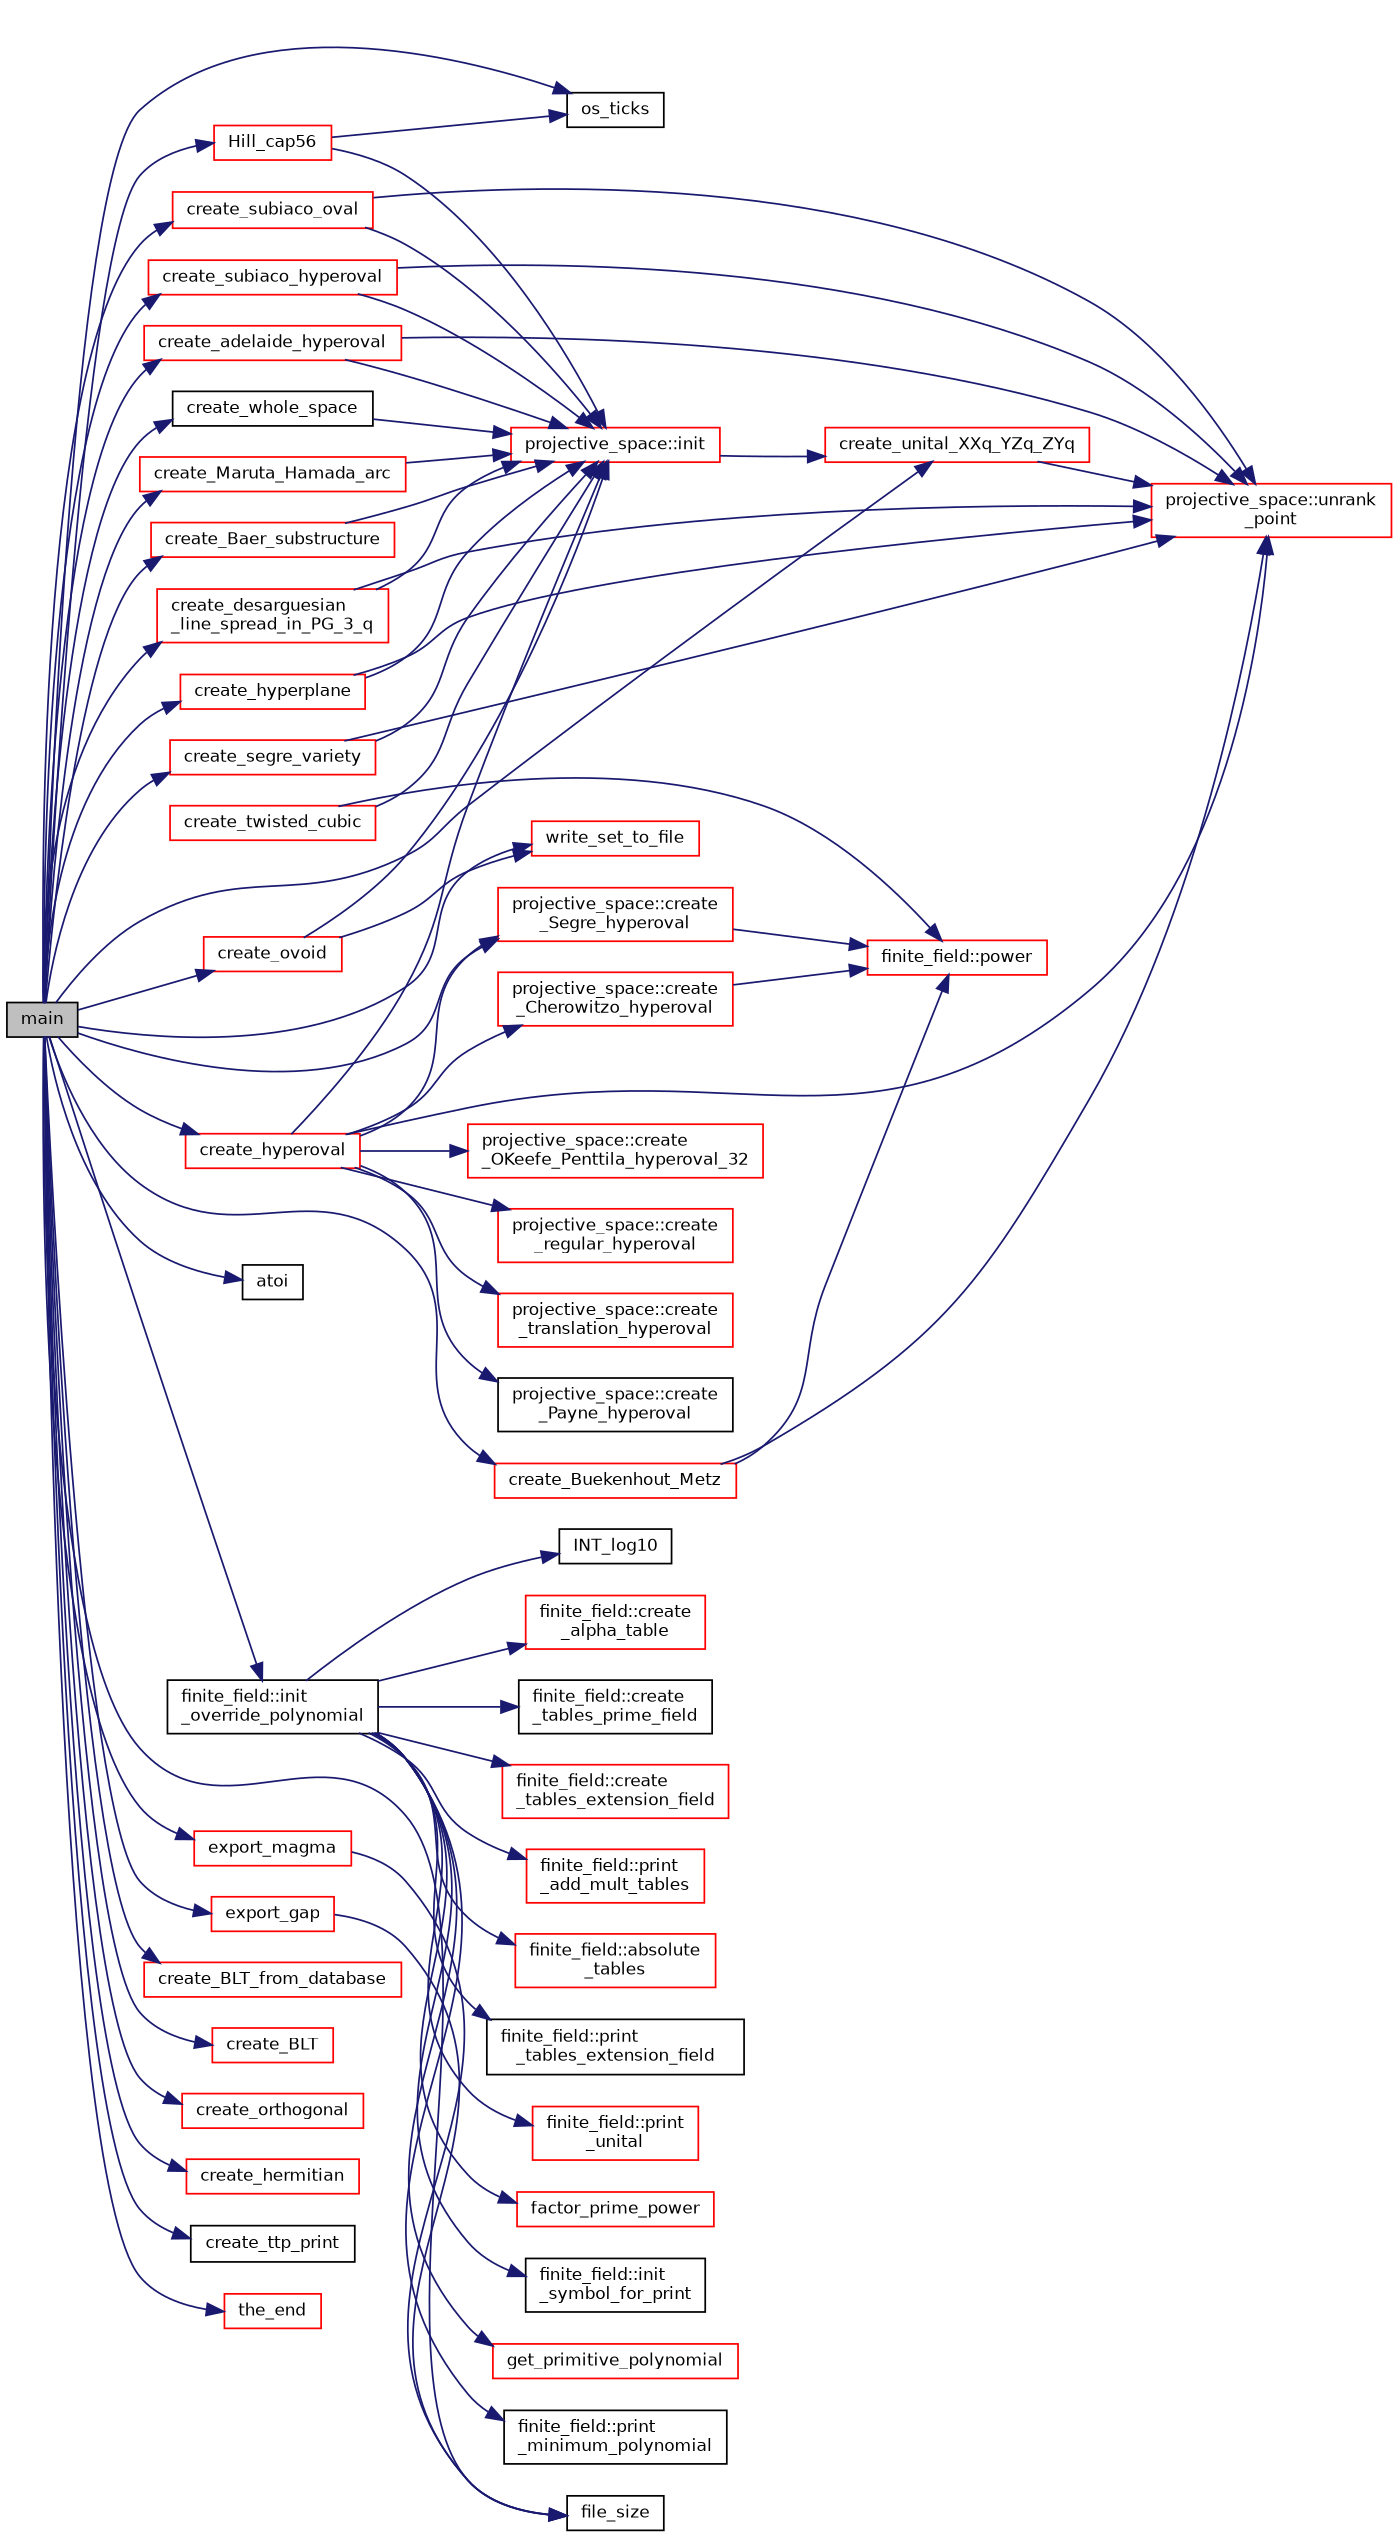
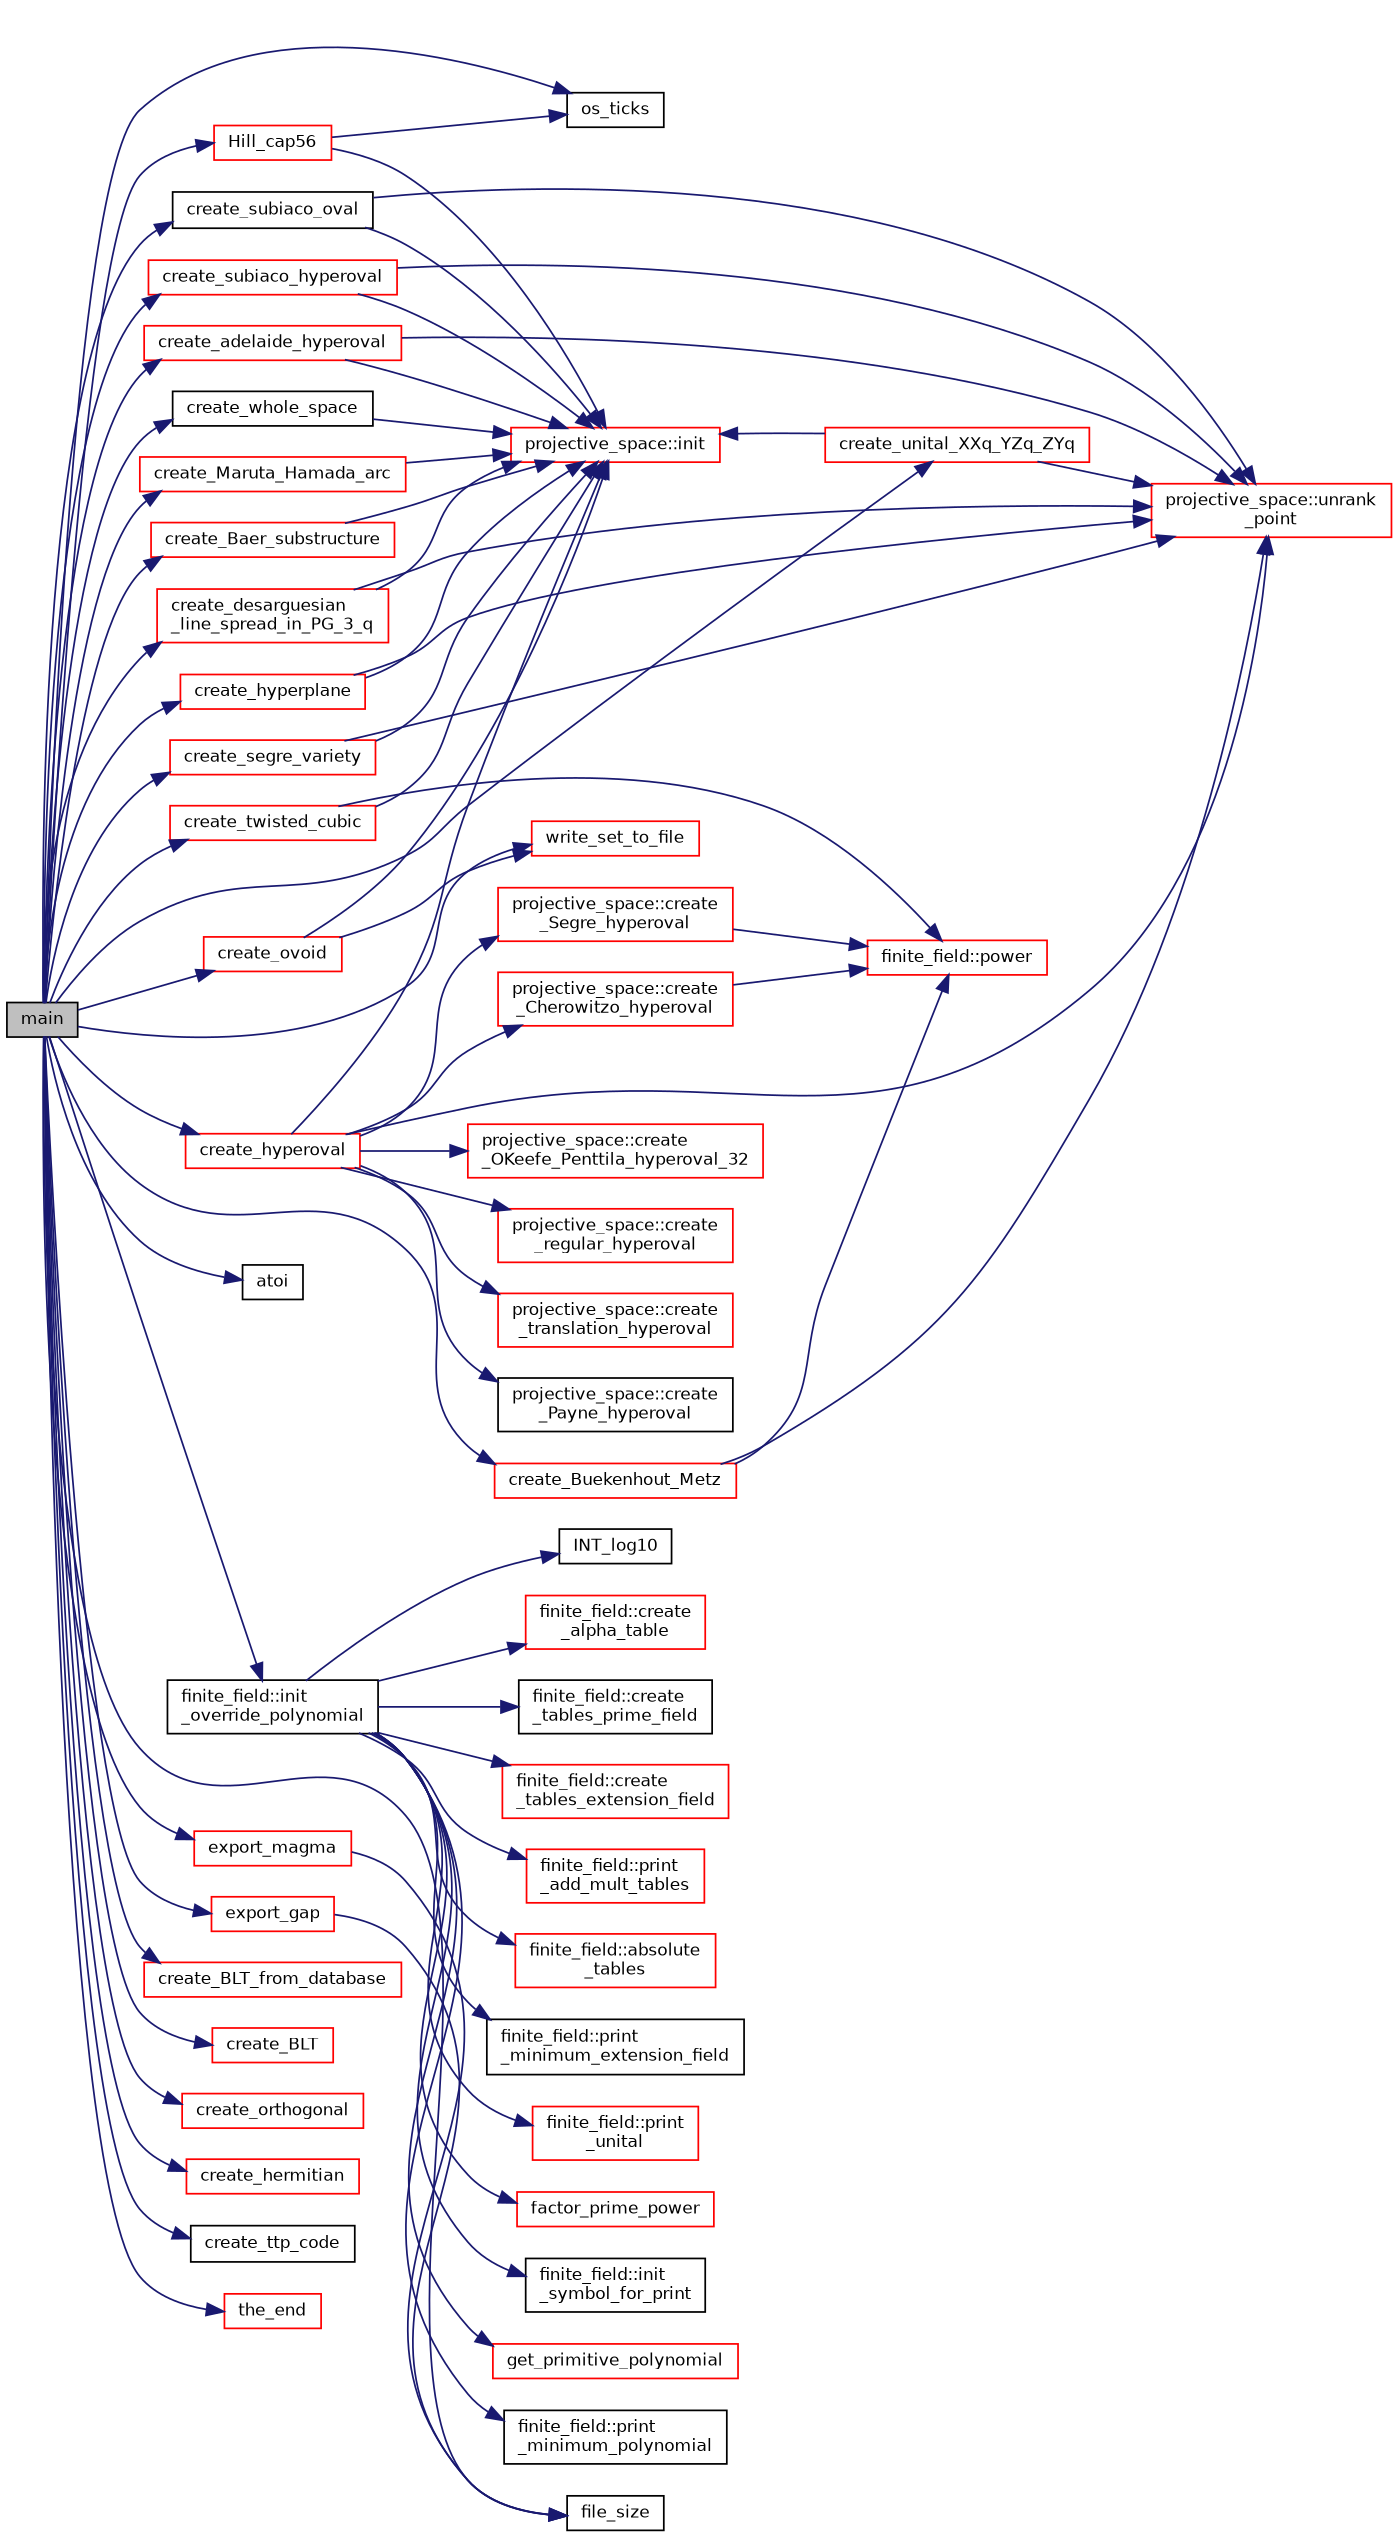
(273, 210) -> (273, 210)
(764, 456) -> (781, 433)
(305, 1070) -> (96, 913)
(615, 2047) -> (615, 2047)
(273, 2244) -> (273, 2244)
